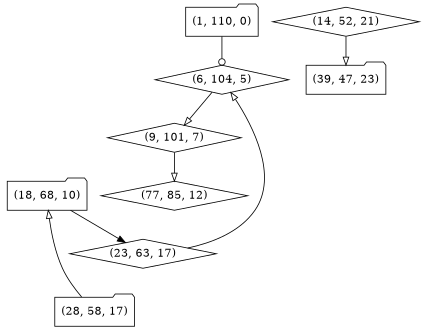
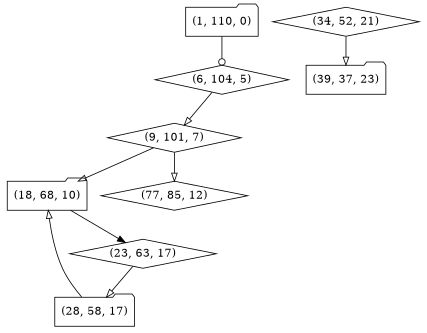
(346, 22) -> (346, 22)
(346, 80) -> (346, 80)
none -> (120, 163)
(263, 192) -> (122, 279)
